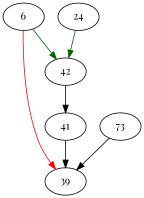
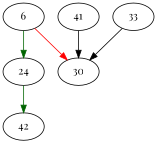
(42, 41) -> (24, 40)
(66, 95) -> none
(120, 127) -> (133, 17)
(66, 181) -> (79, 72)
